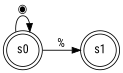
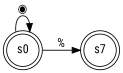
(100, 50) -> (100, 50)
